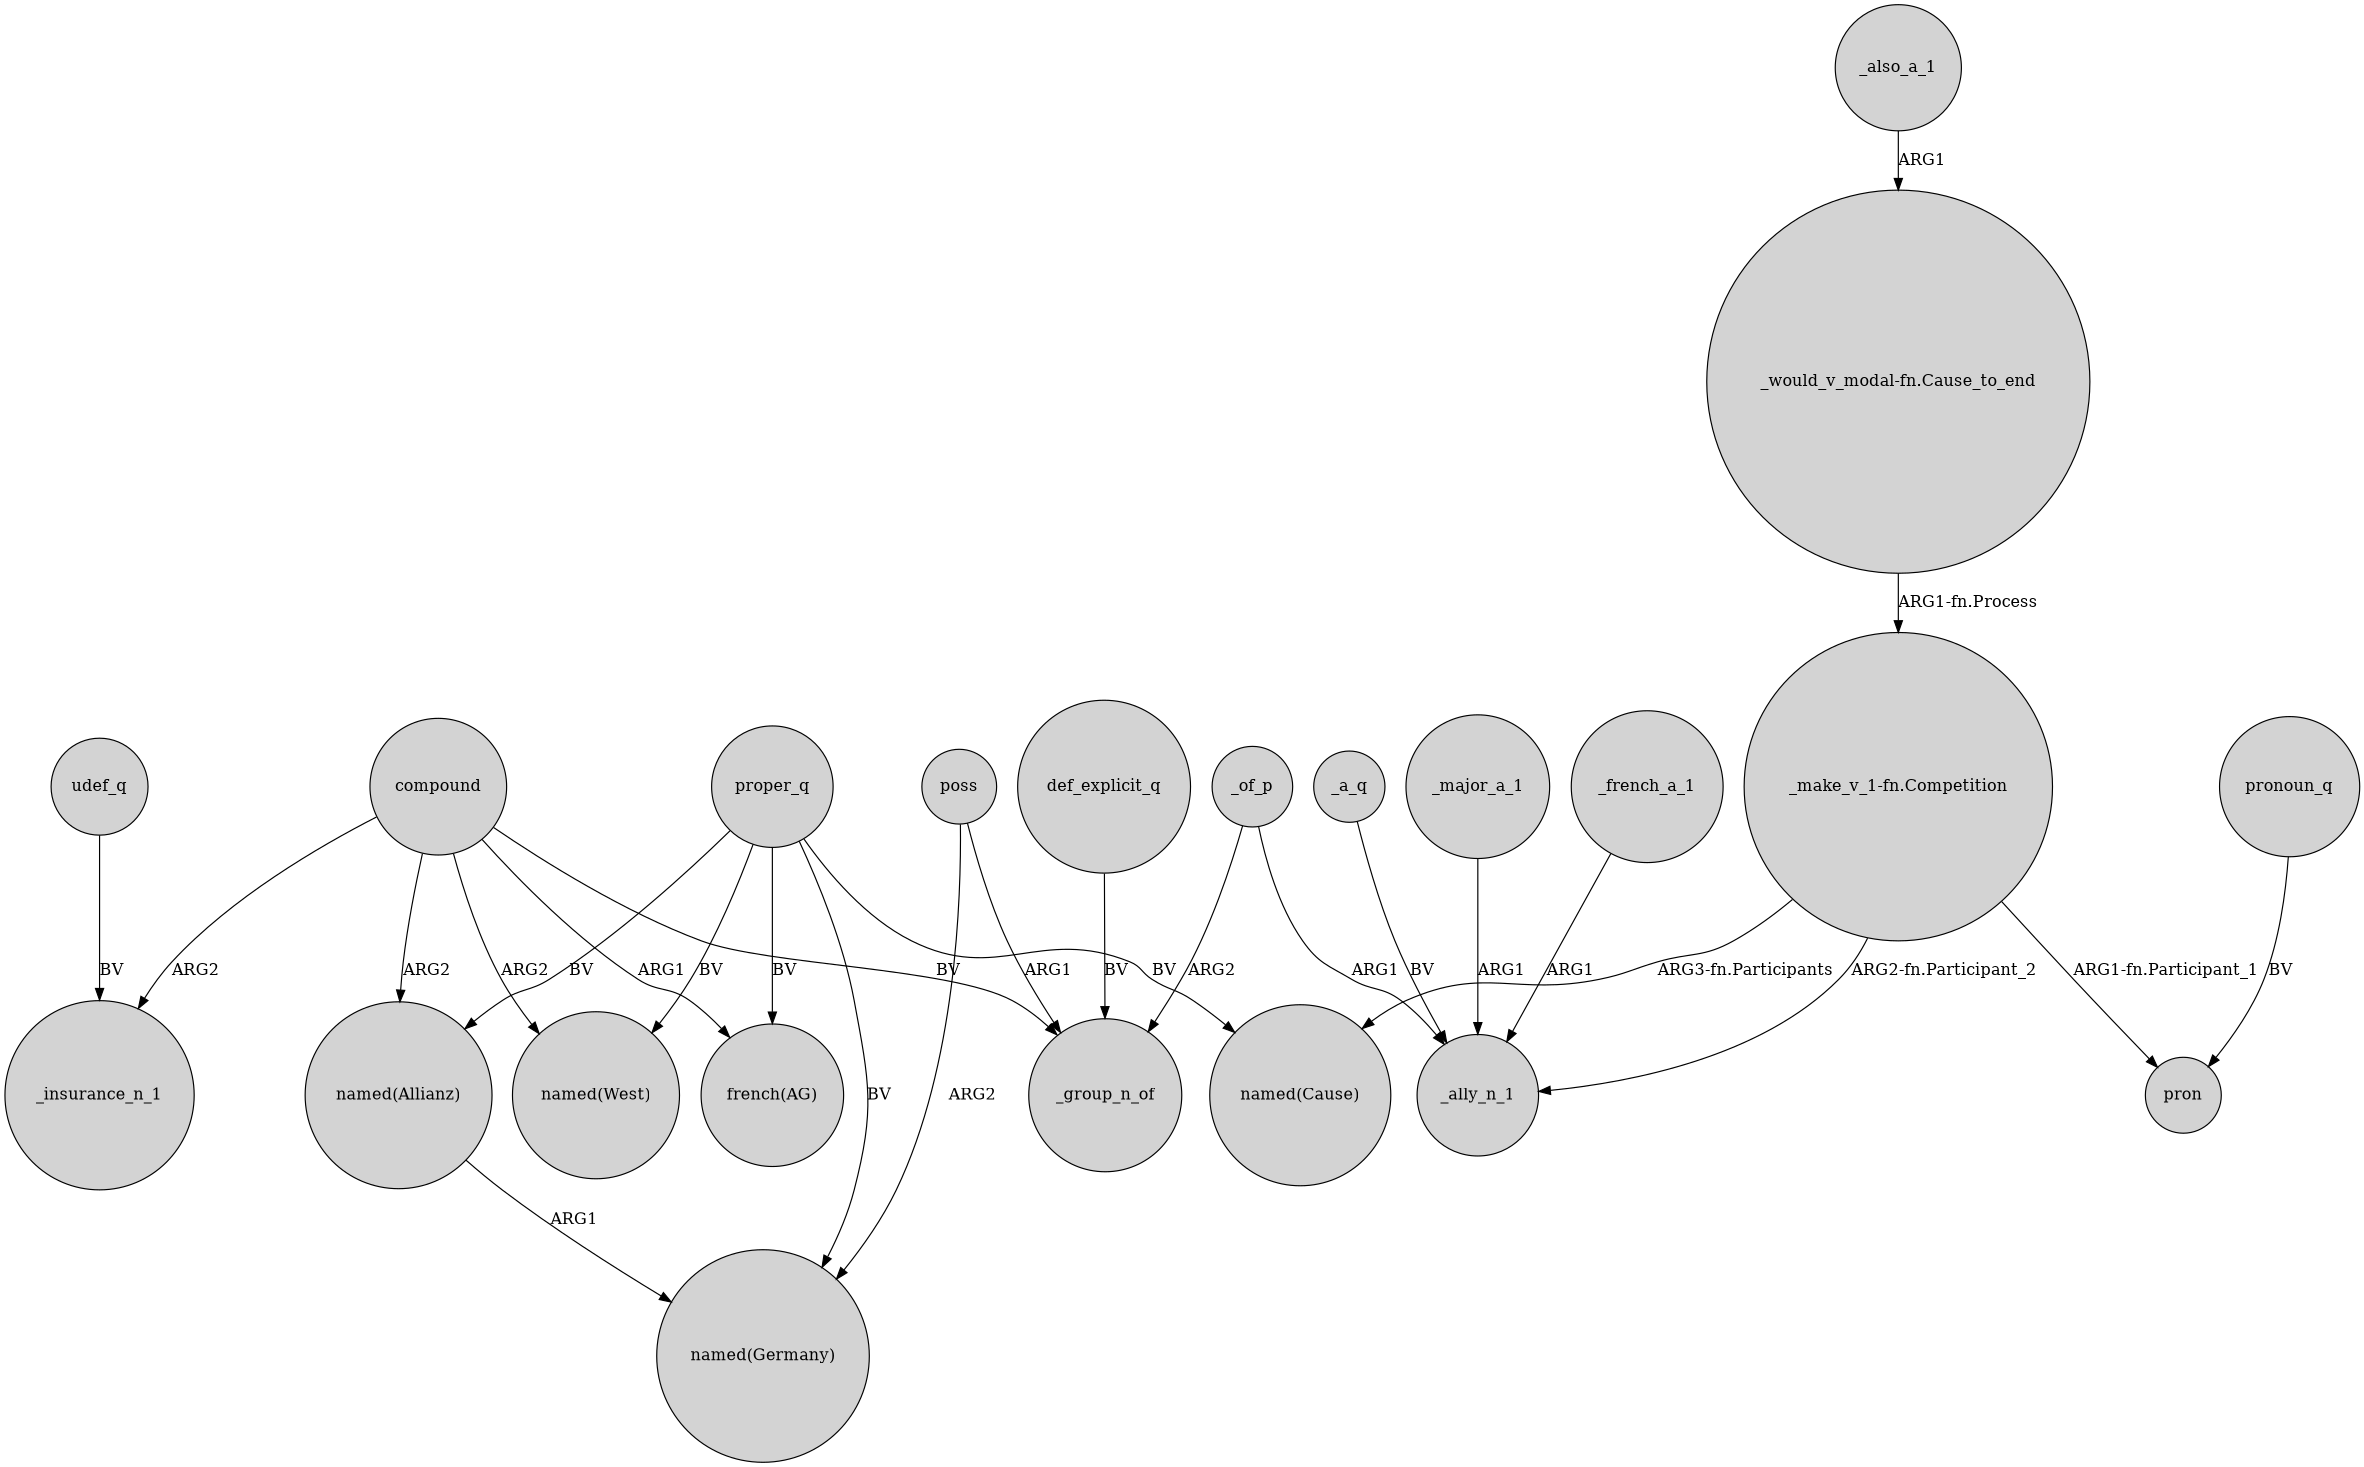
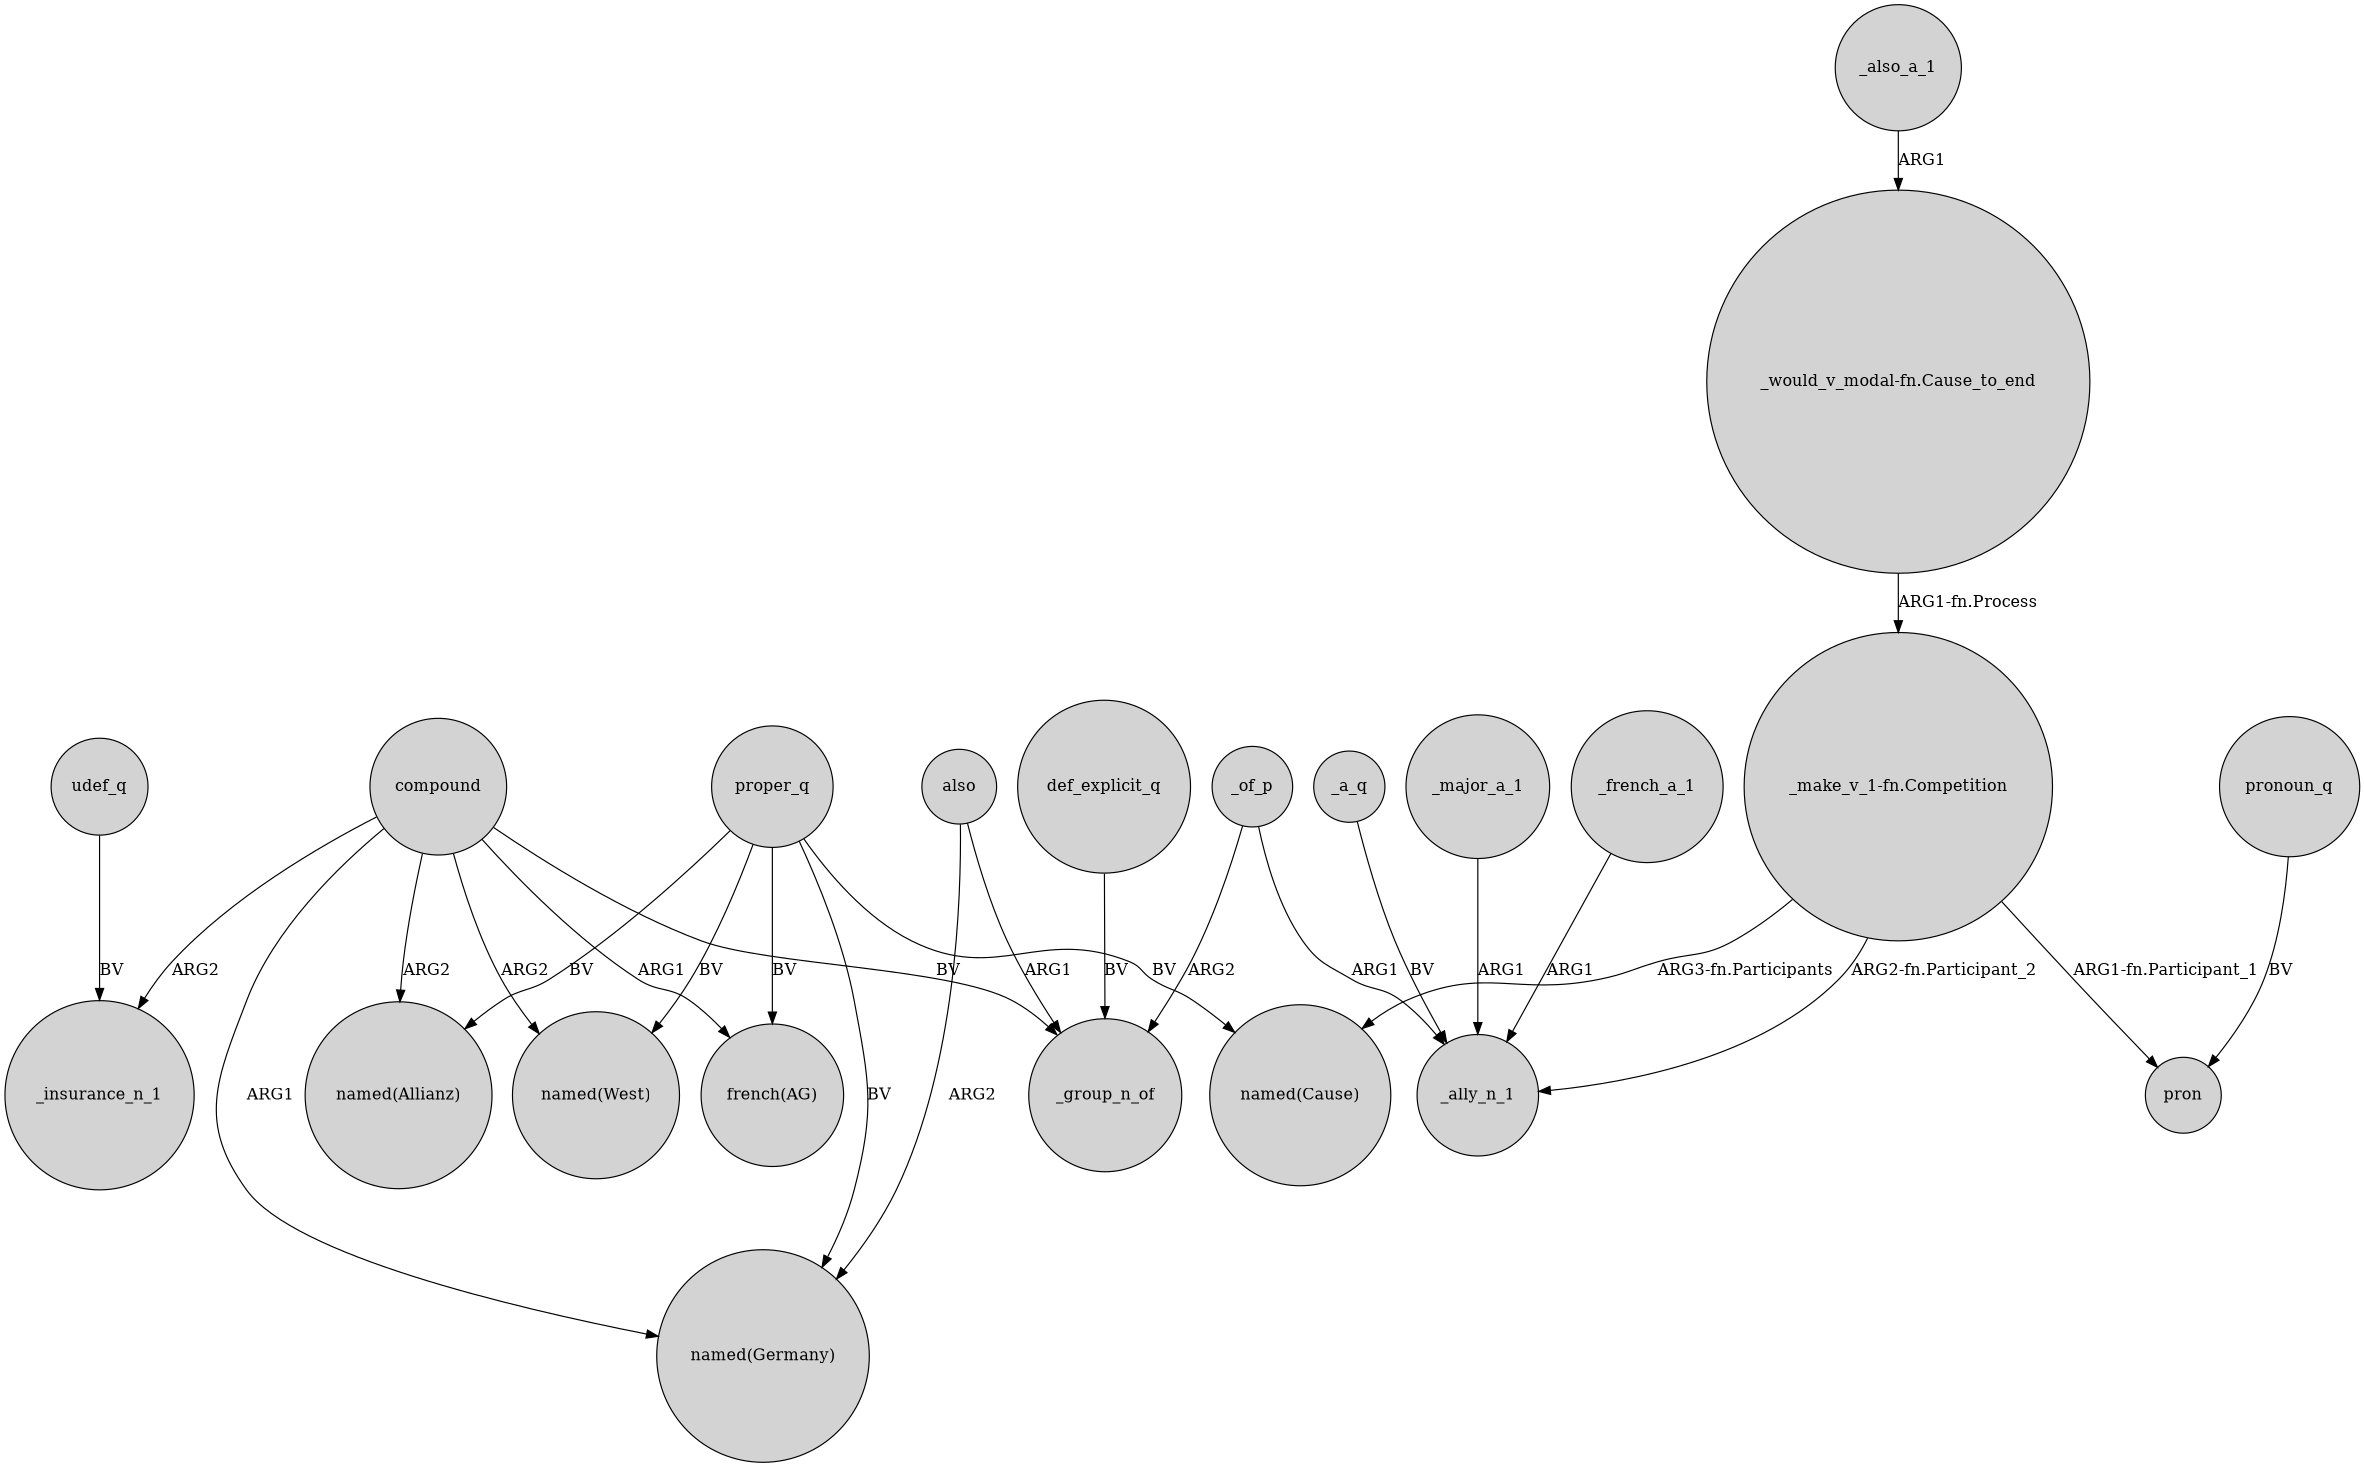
(959, 787) -> (959, 787)
(561, 1232) -> (249, 1192)
